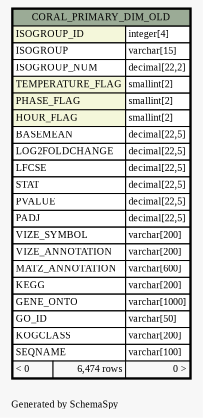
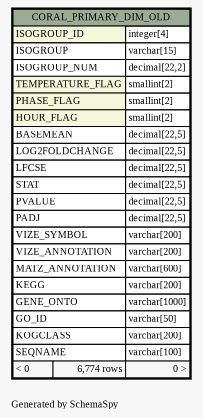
(100, 369) -> (100, 369)
